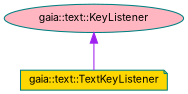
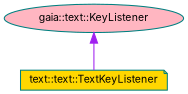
(94, 80) -> (94, 80)
